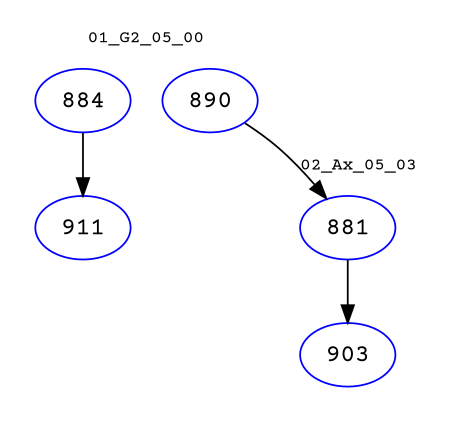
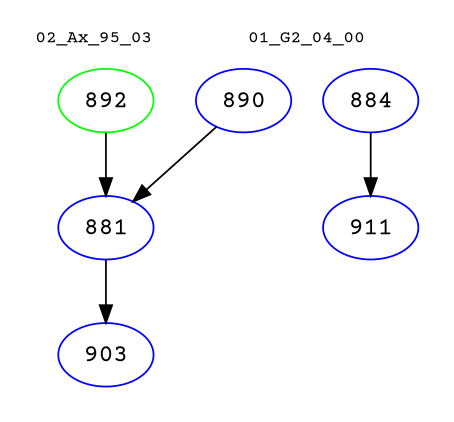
(147, 38) -> (307, 38)
none -> (106, 101)
(359, 165) -> (94, 38)
